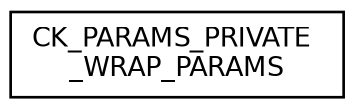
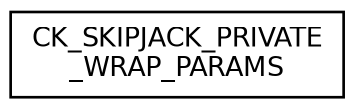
(177, 55) -> (177, 55)
